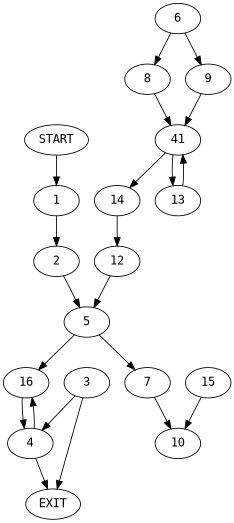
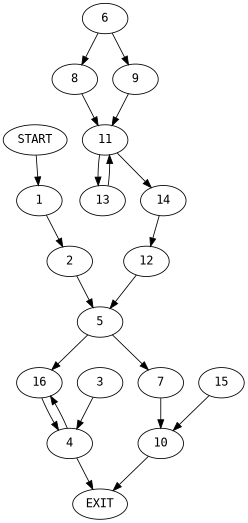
(178, 140) -> (105, 140)
(71, 439) -> (134, 470)
